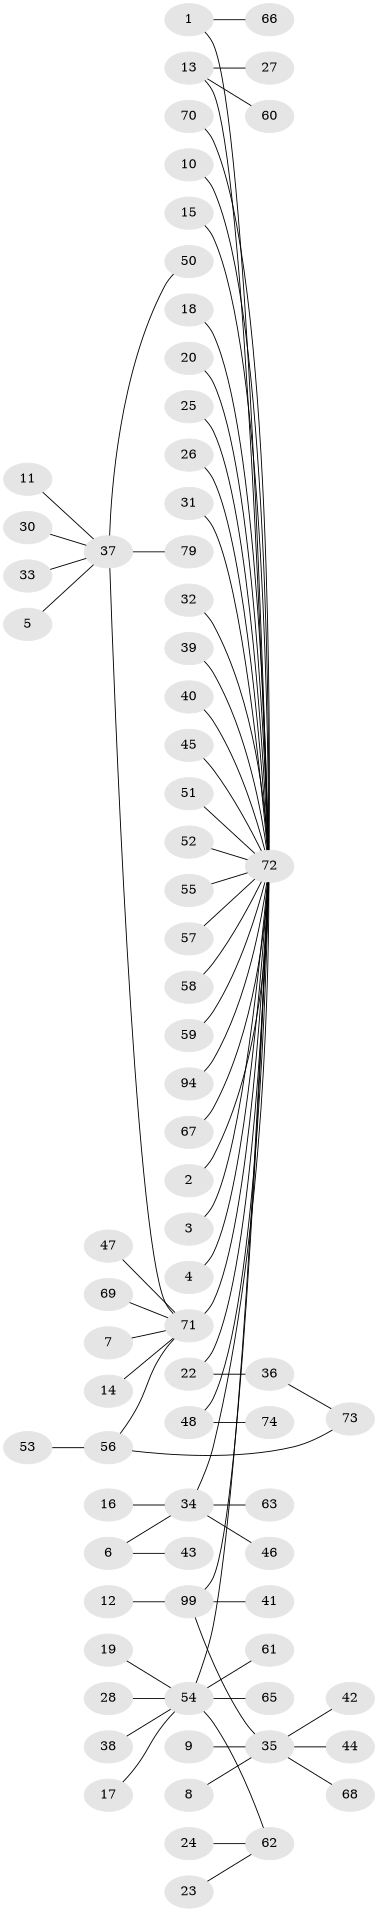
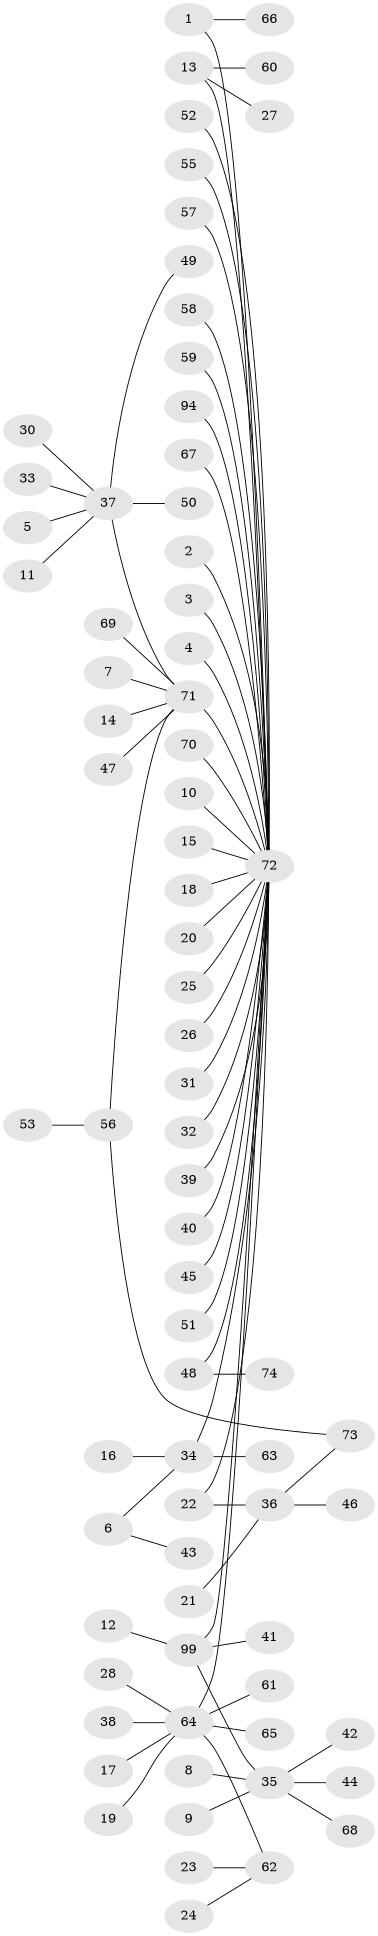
(189, 552) -> (189, 262)
(233, 1531) -> (310, 1505)
none -> (189, 1602)
(189, 1698) -> (189, 1723)
